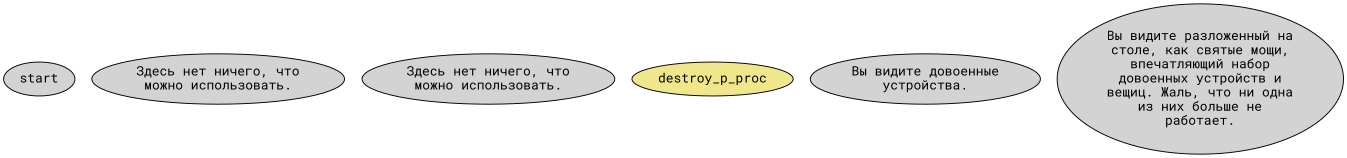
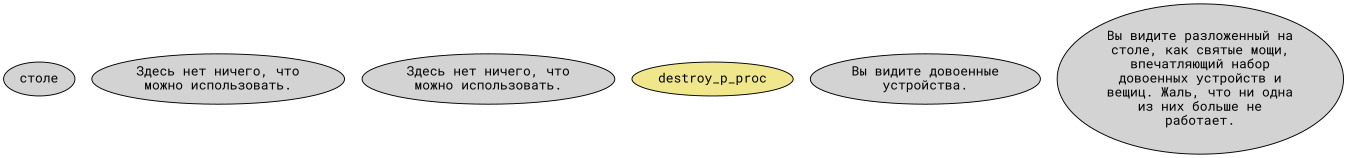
(39, 79) -> (39, 79)
